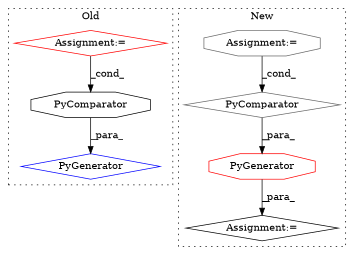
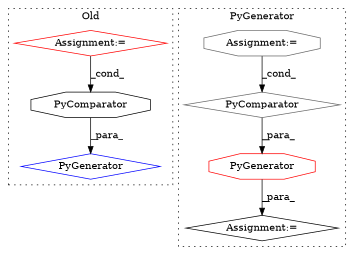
(262, 17) -> (262, 17)
